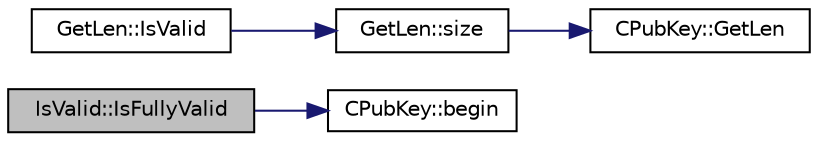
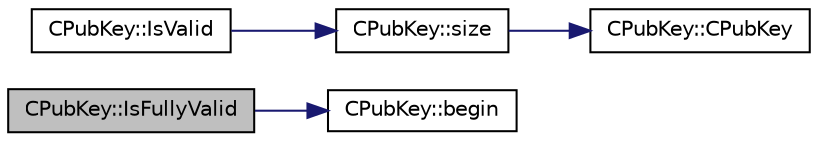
(131, 31) -> (131, 31)
(422, 31) -> (422, 31)
(700, 31) -> (700, 31)
(131, 111) -> (131, 111)
